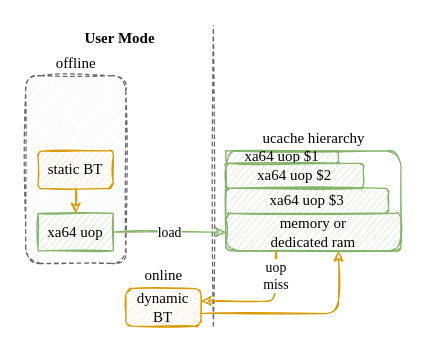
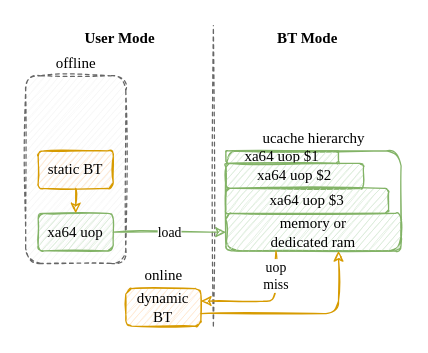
none -> (307, 38)
(76, 232) -> (76, 232)
